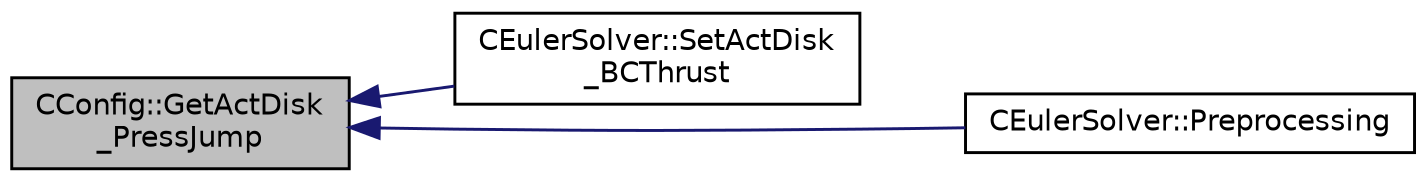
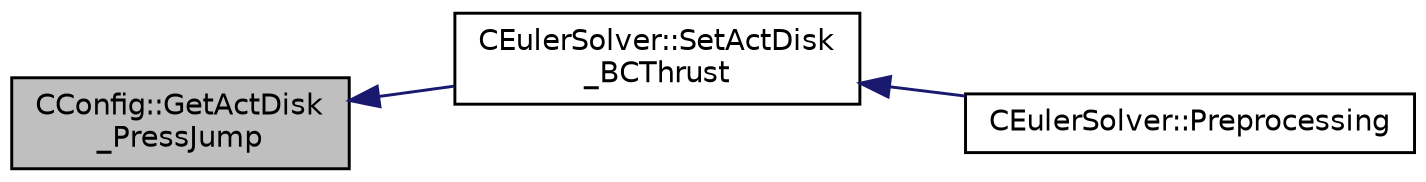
(672, 130) -> (927, 91)
